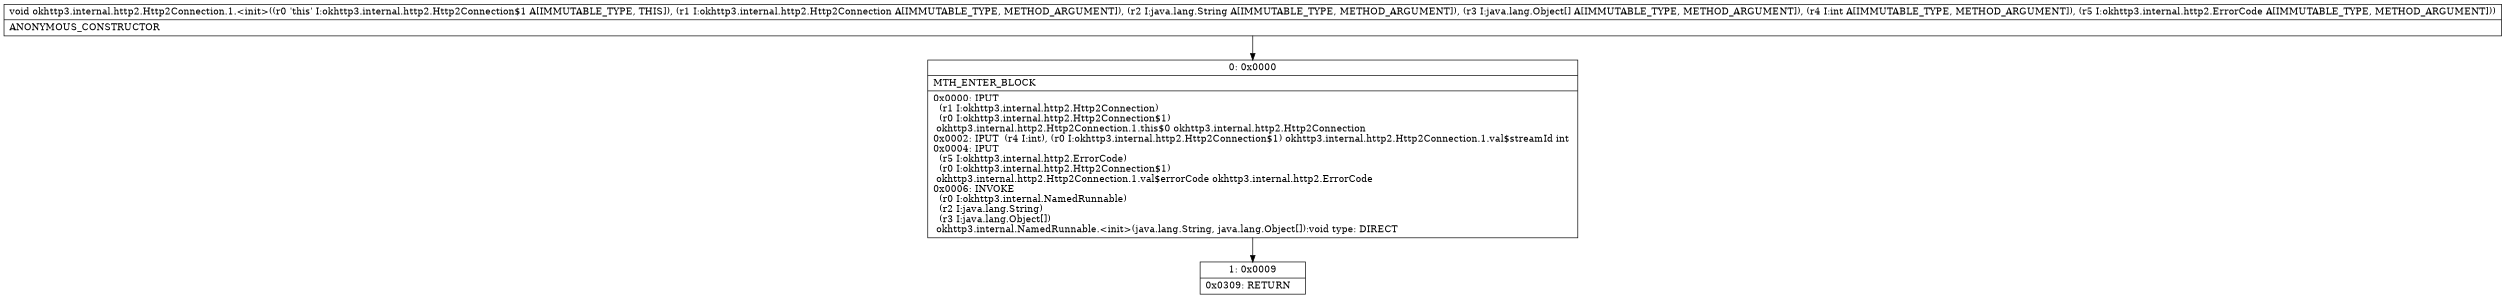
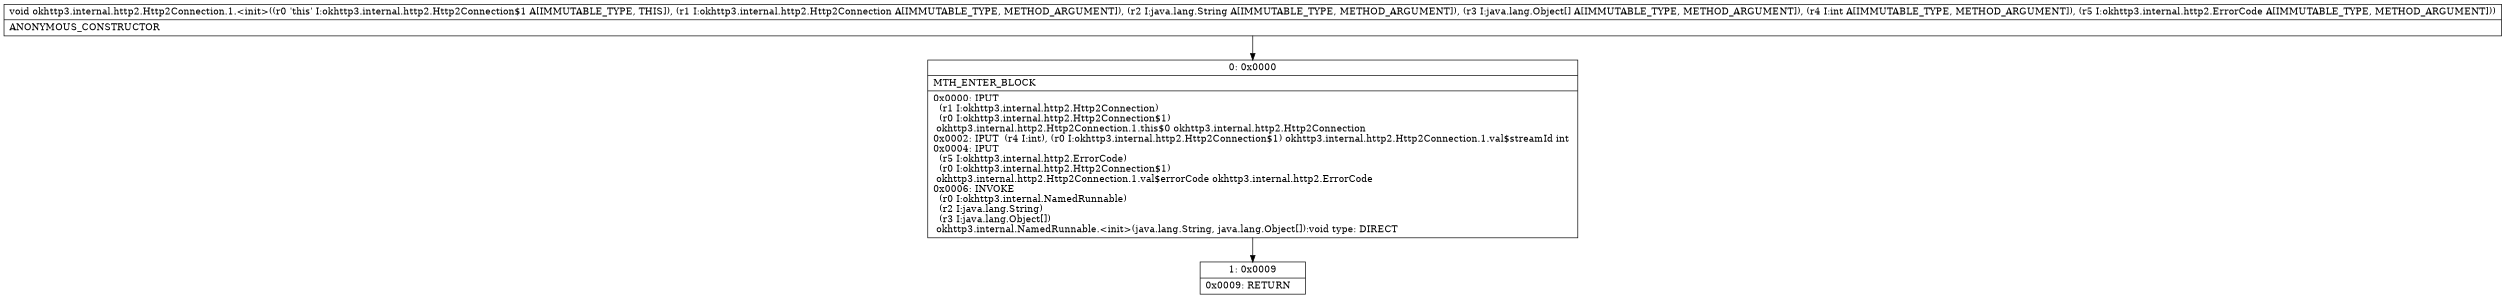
(1253, 286) -> (1253, 286)
